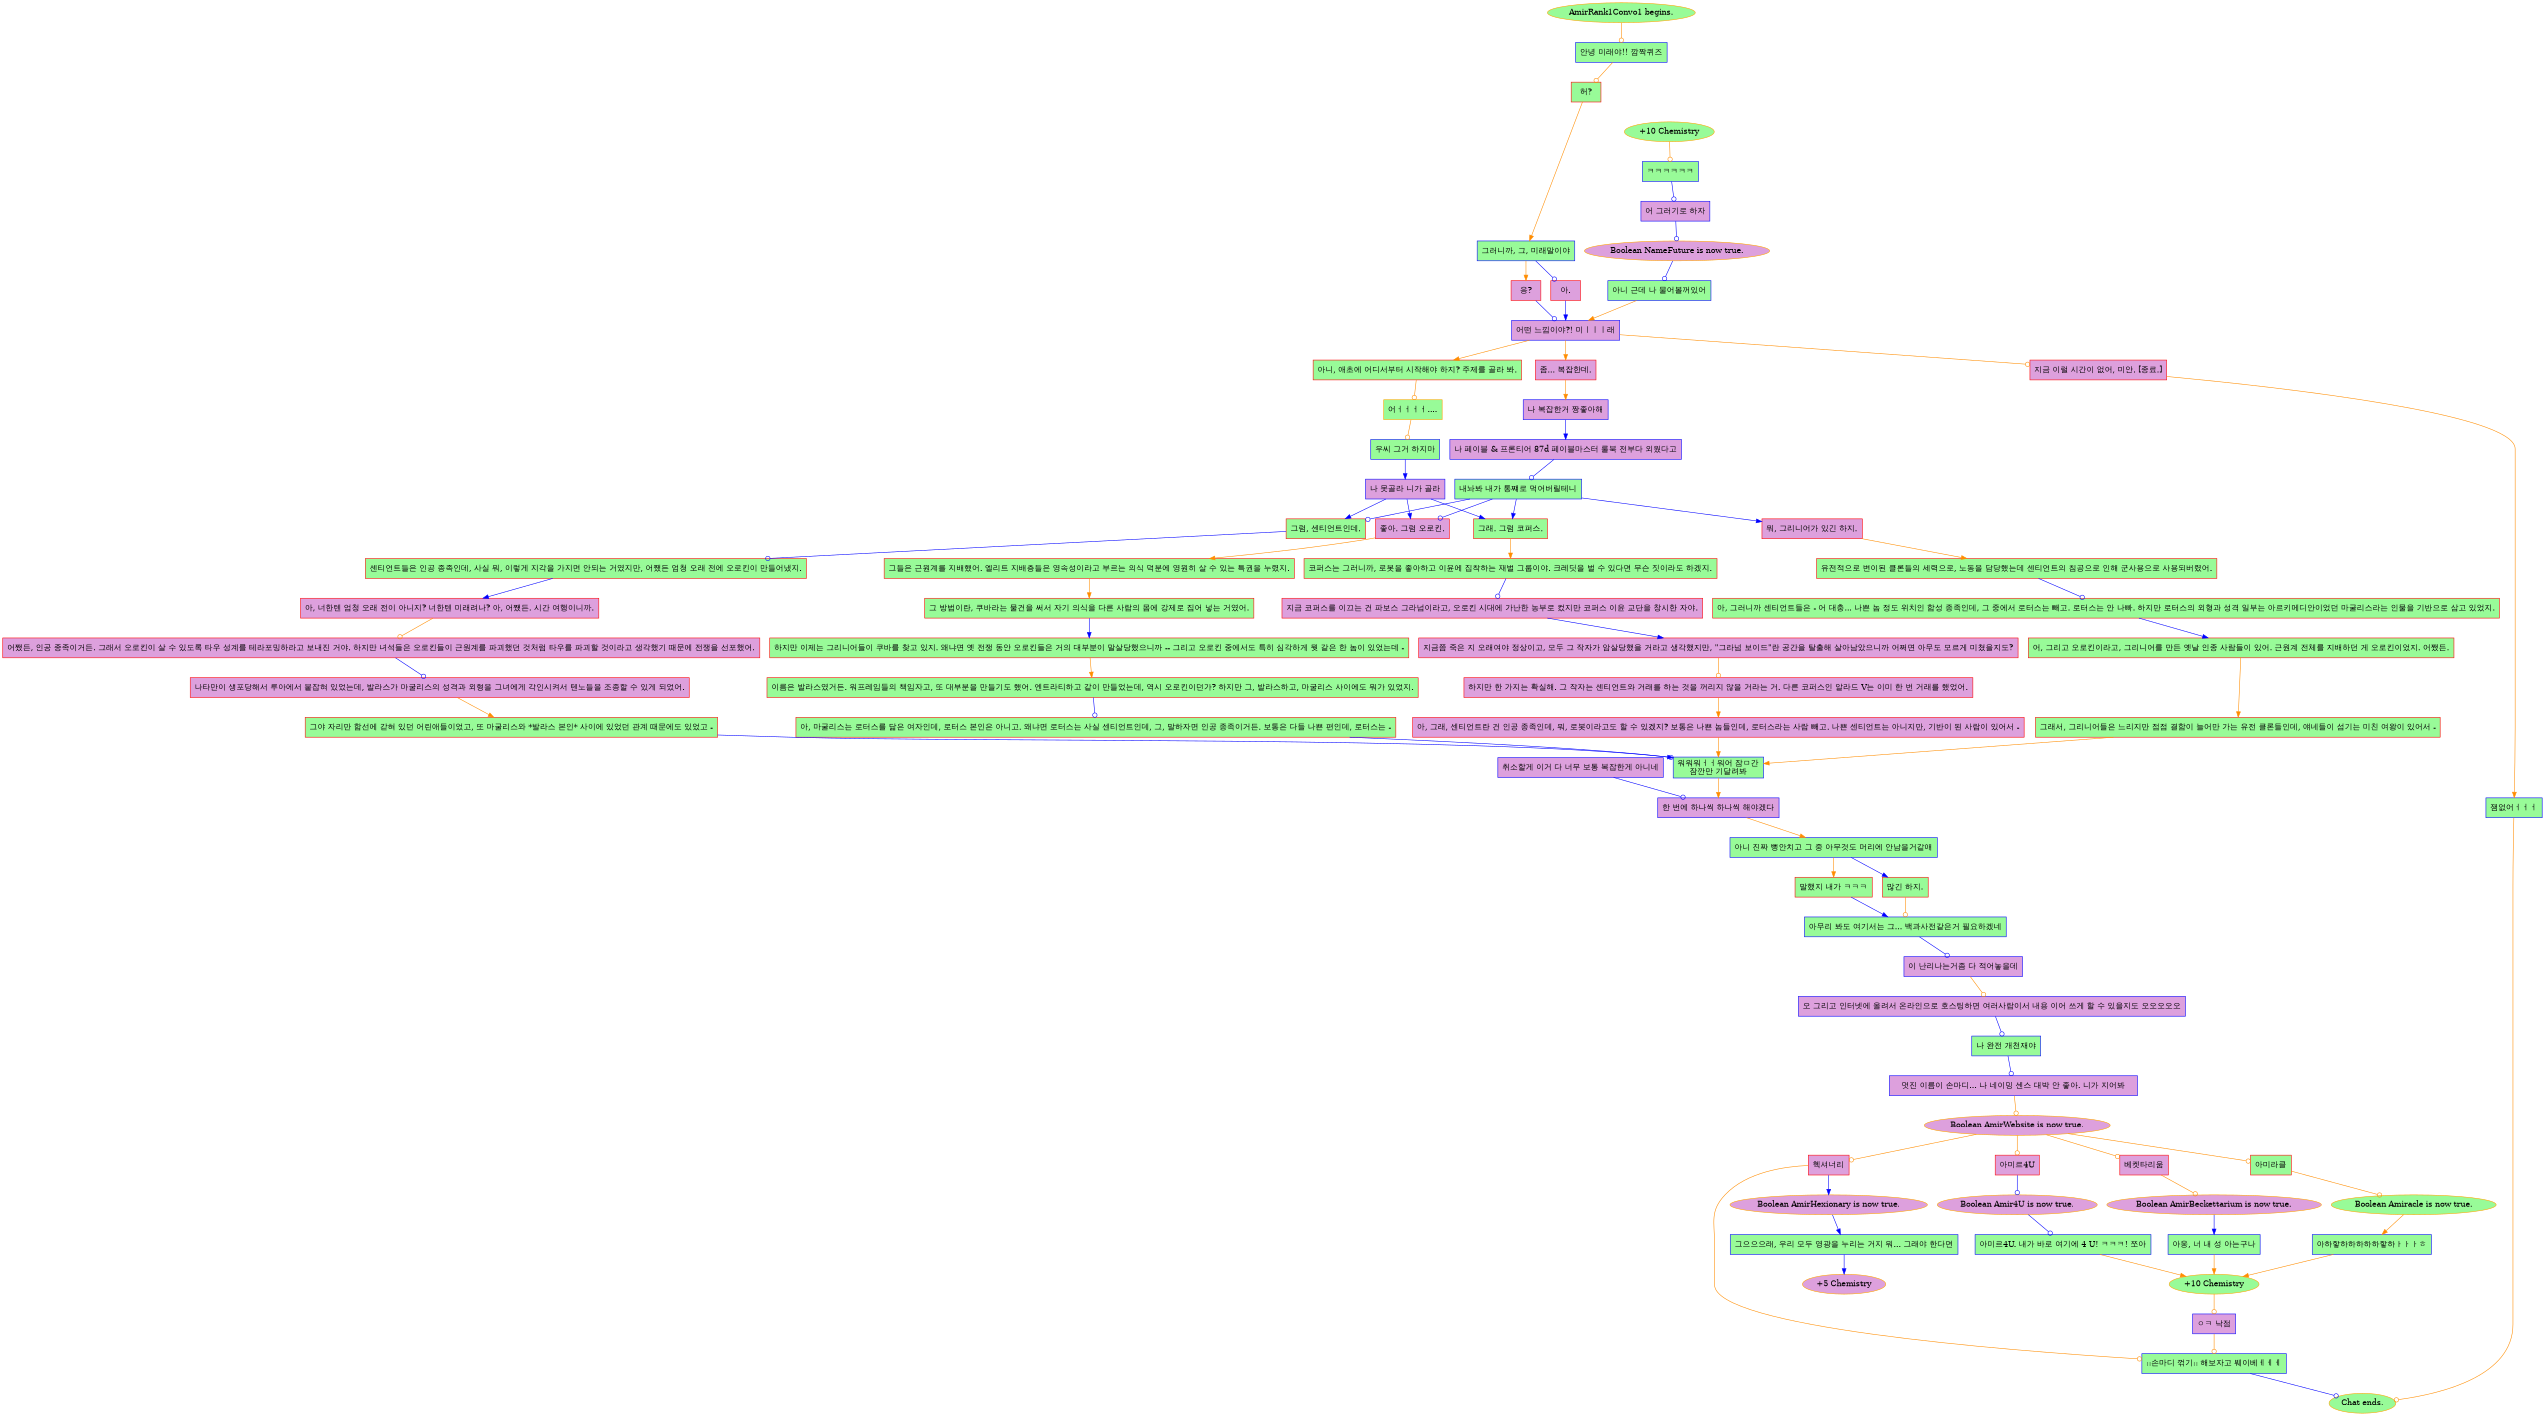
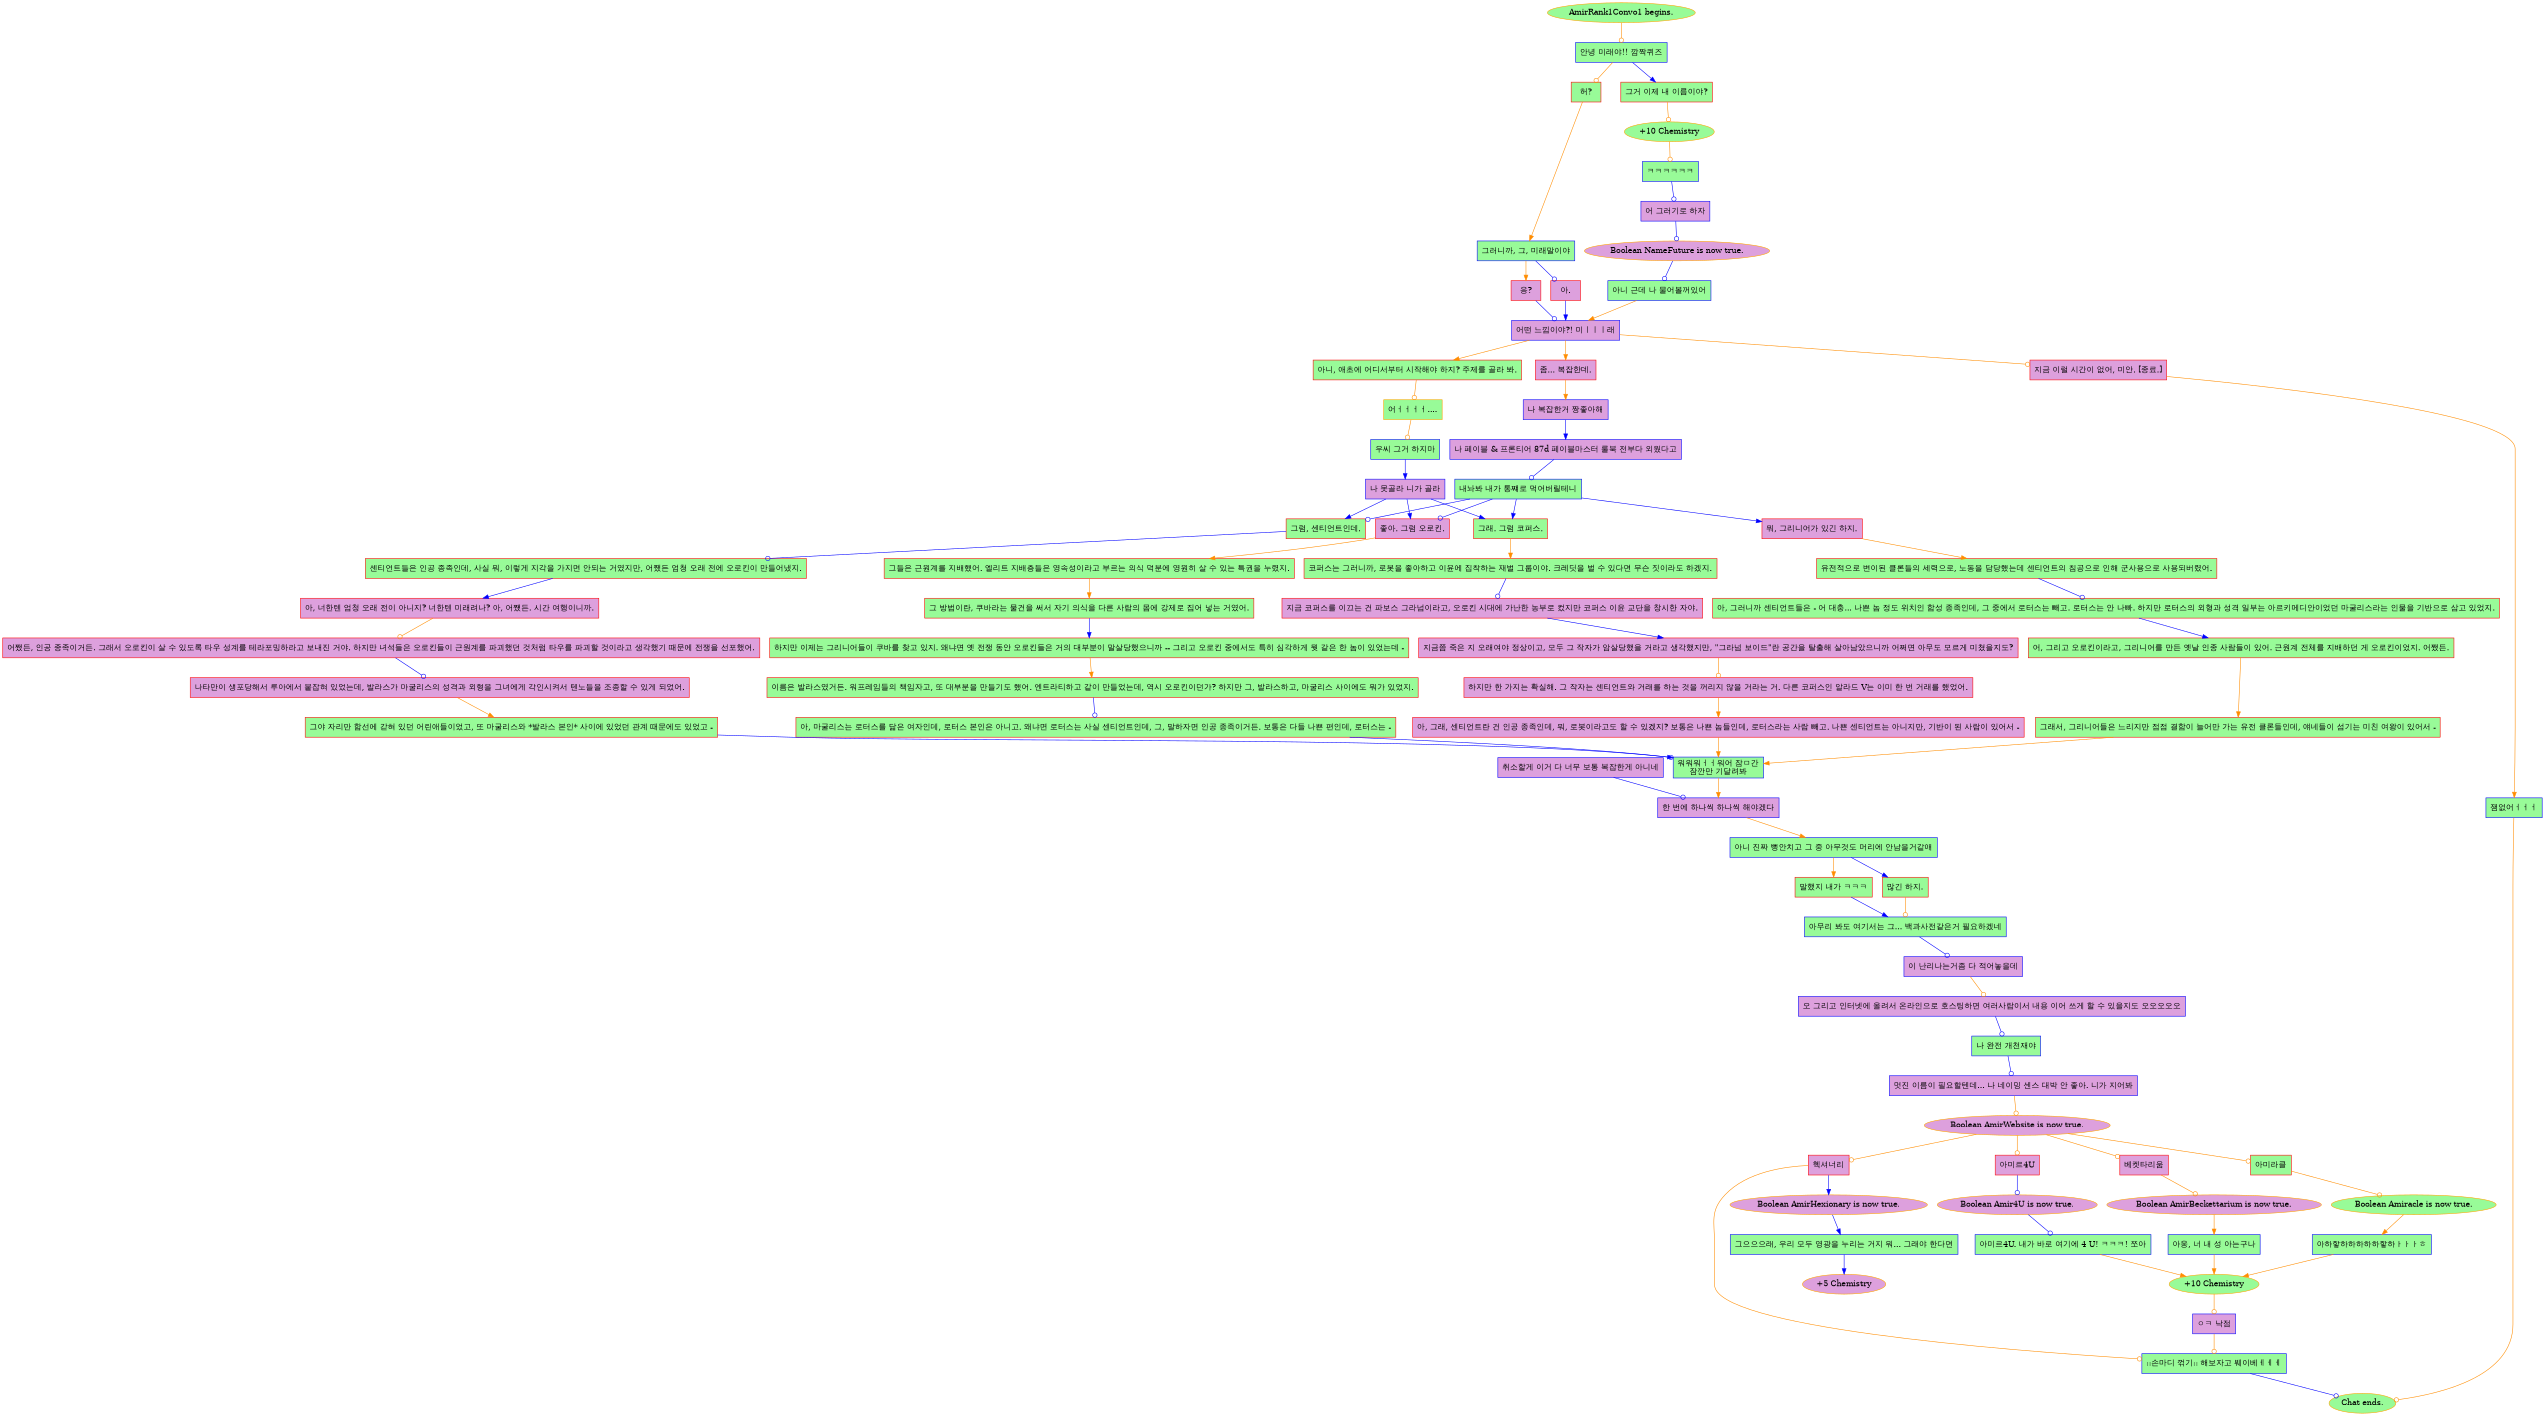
none -> (1667, 92)
(2013, 1086) -> (2013, 1086)
(2214, 1222) -> (2214, 1222)
